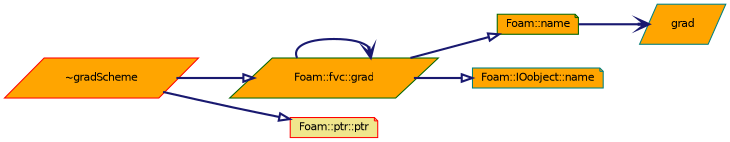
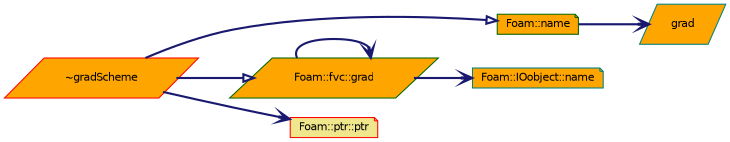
(450, 47) -> (313, 20)
(438, 78) -> (438, 78)
(221, 105) -> (221, 105)
